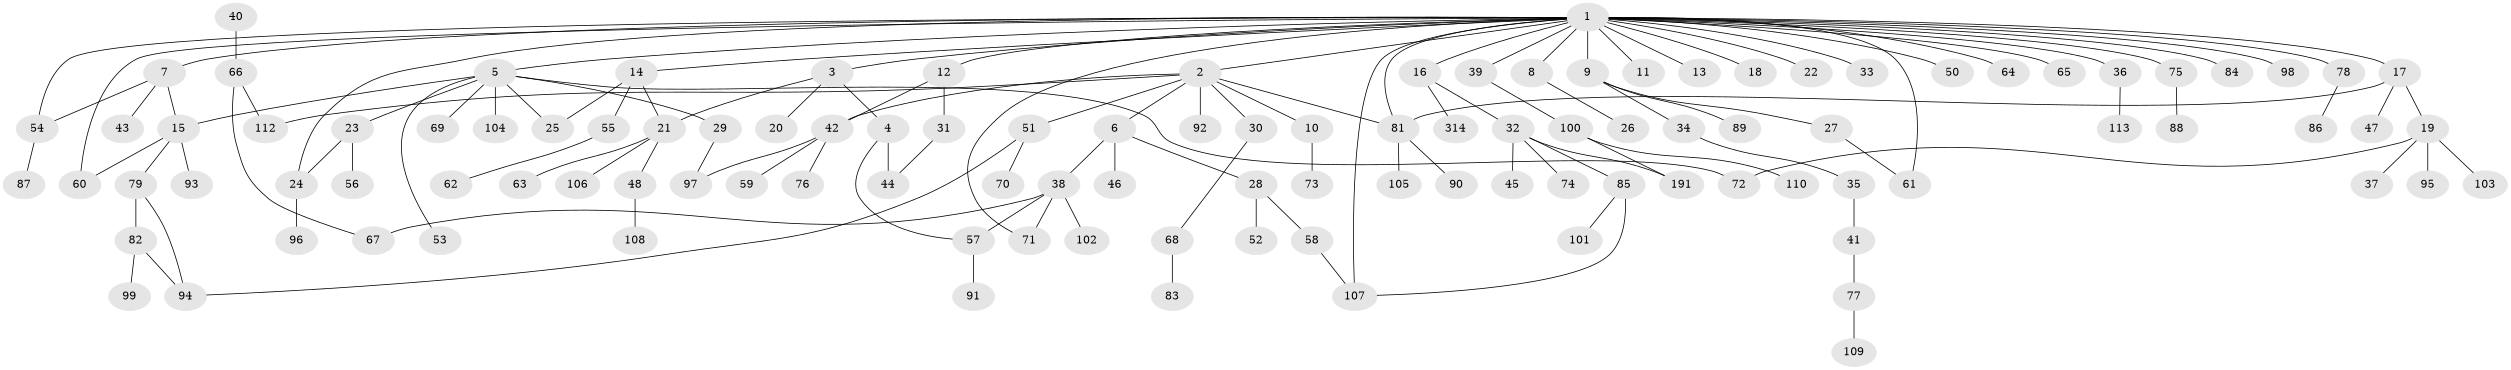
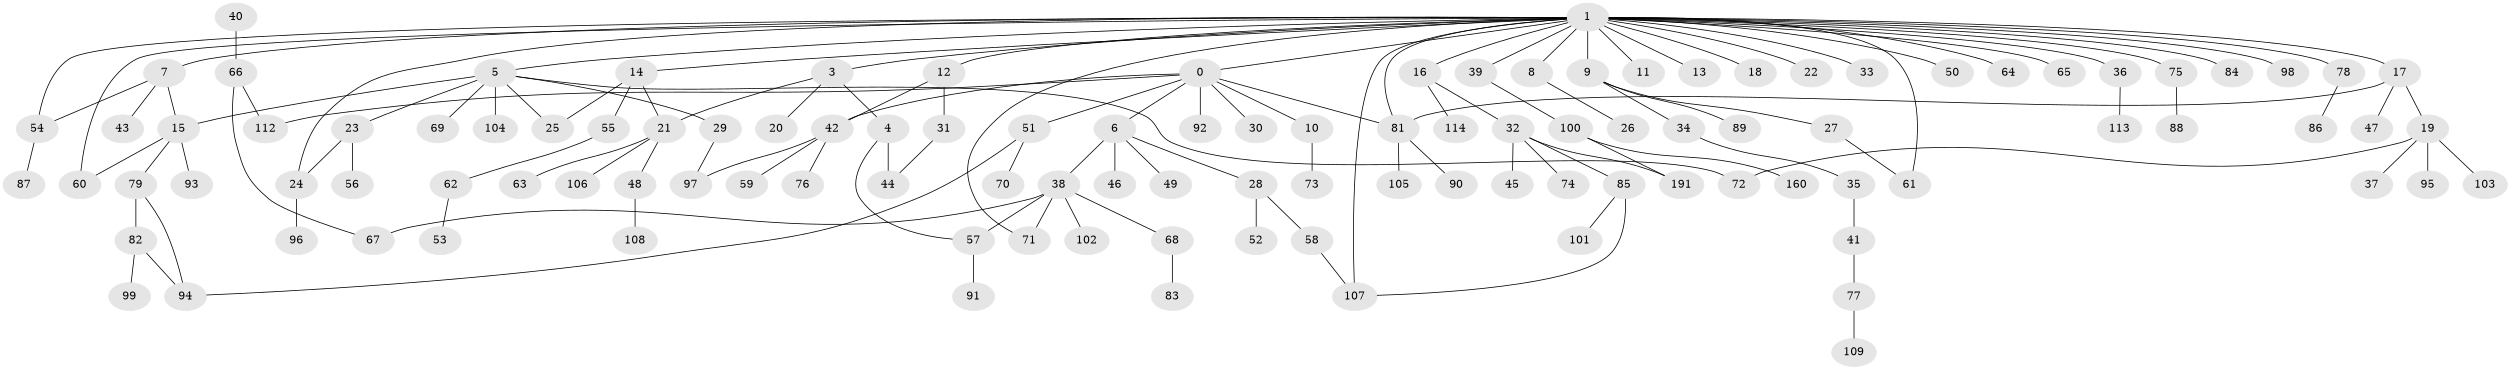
(1200, 73) -> (1200, 73)
(1456, 129) -> (1456, 129)
(403, 135) -> (446, 213)
none -> (1171, 185)
(1214, 185) -> (1116, 213)
(1797, 185) -> (1797, 185)
